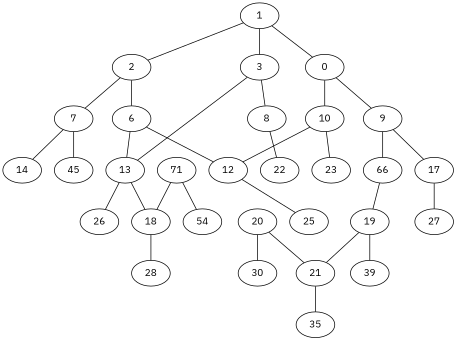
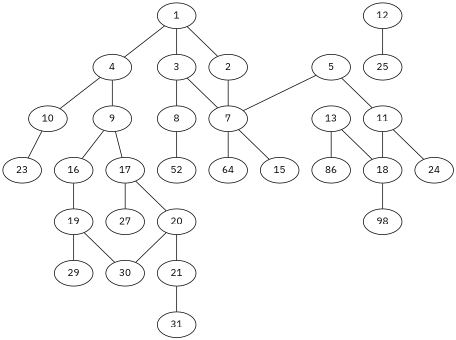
(325, 67) -> (112, 67)
none -> (331, 67)
(132, 119) -> none
(192, 119) -> (202, 93)
(278, 144) -> none
(22, 170) -> (228, 170)
(74, 170) -> (280, 170)
(177, 170) -> (383, 119)
(280, 170) -> (177, 170)
(383, 170) -> (74, 170)
none -> (151, 196)
(99, 222) -> (331, 170)
(202, 222) -> (434, 170)
(343, 247) -> (99, 247)
(151, 273) -> (383, 222)
(370, 273) -> (74, 273)
(315, 325) -> (177, 325)
